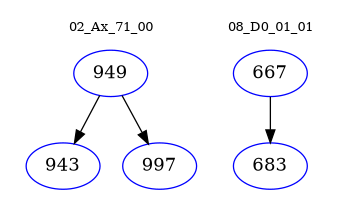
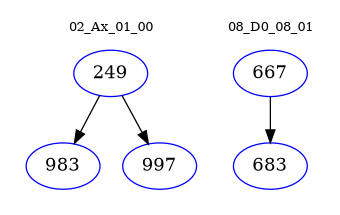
(111, 28) -> (111, 28)
(271, 28) -> (271, 28)
(111, 73) -> (111, 73)
(63, 166) -> (63, 166)
